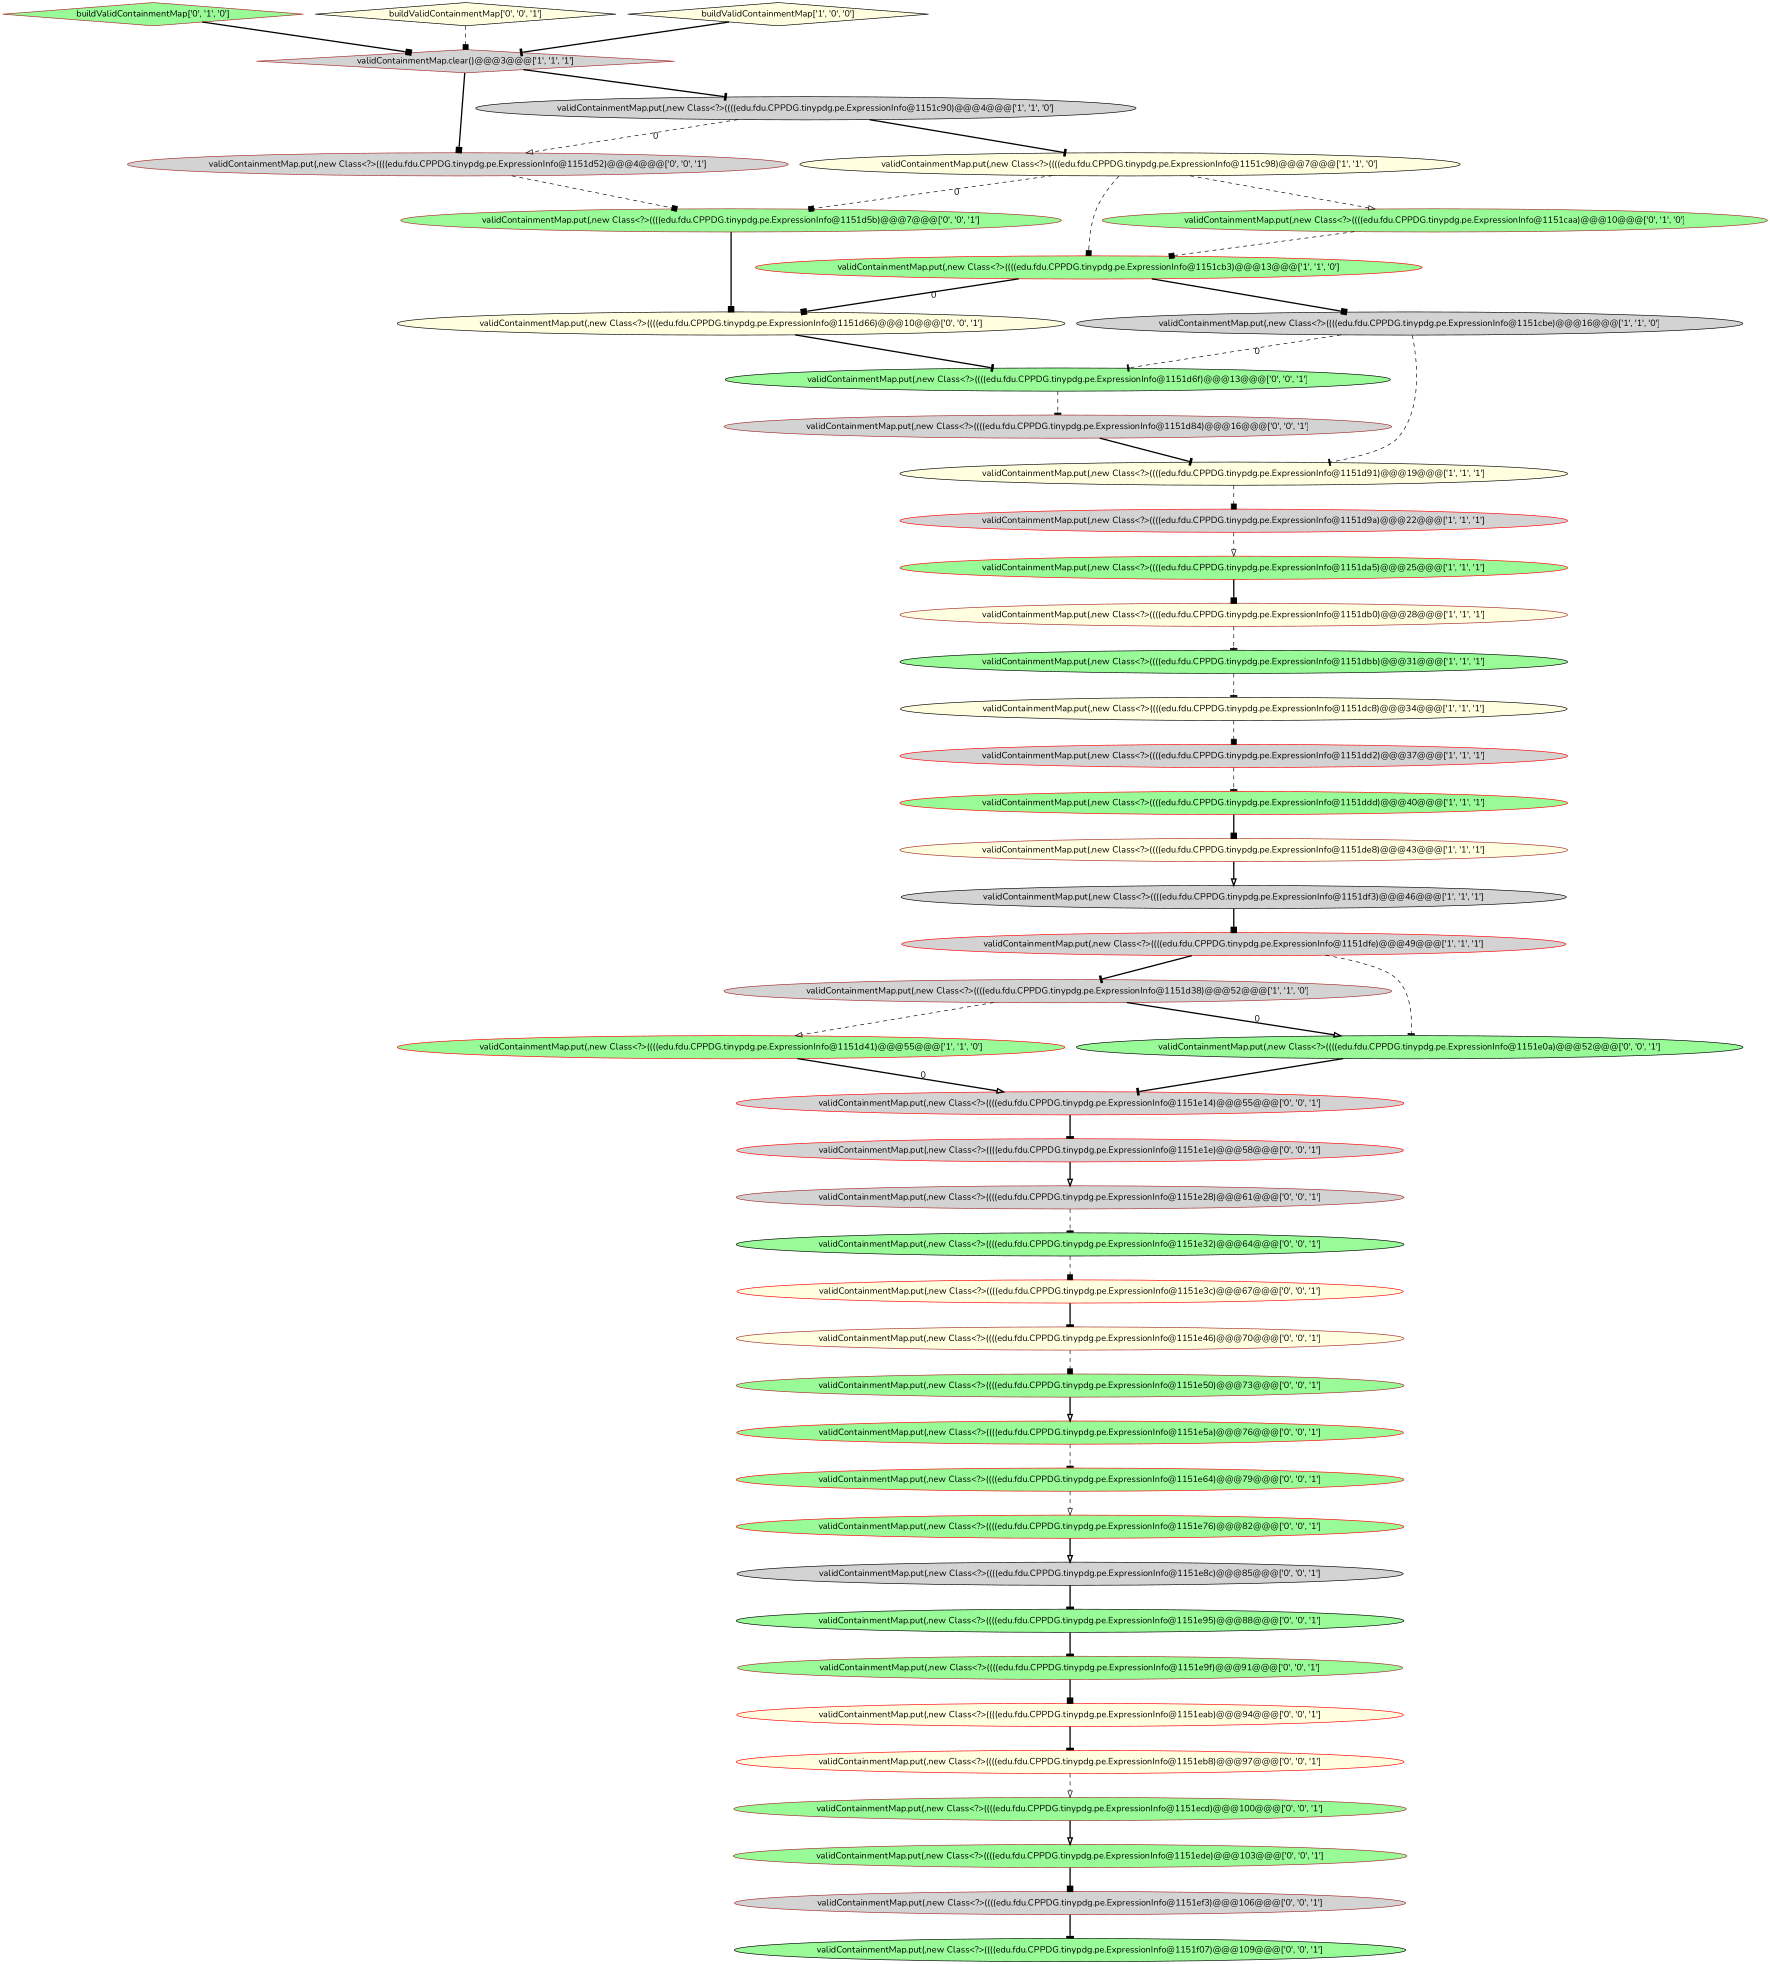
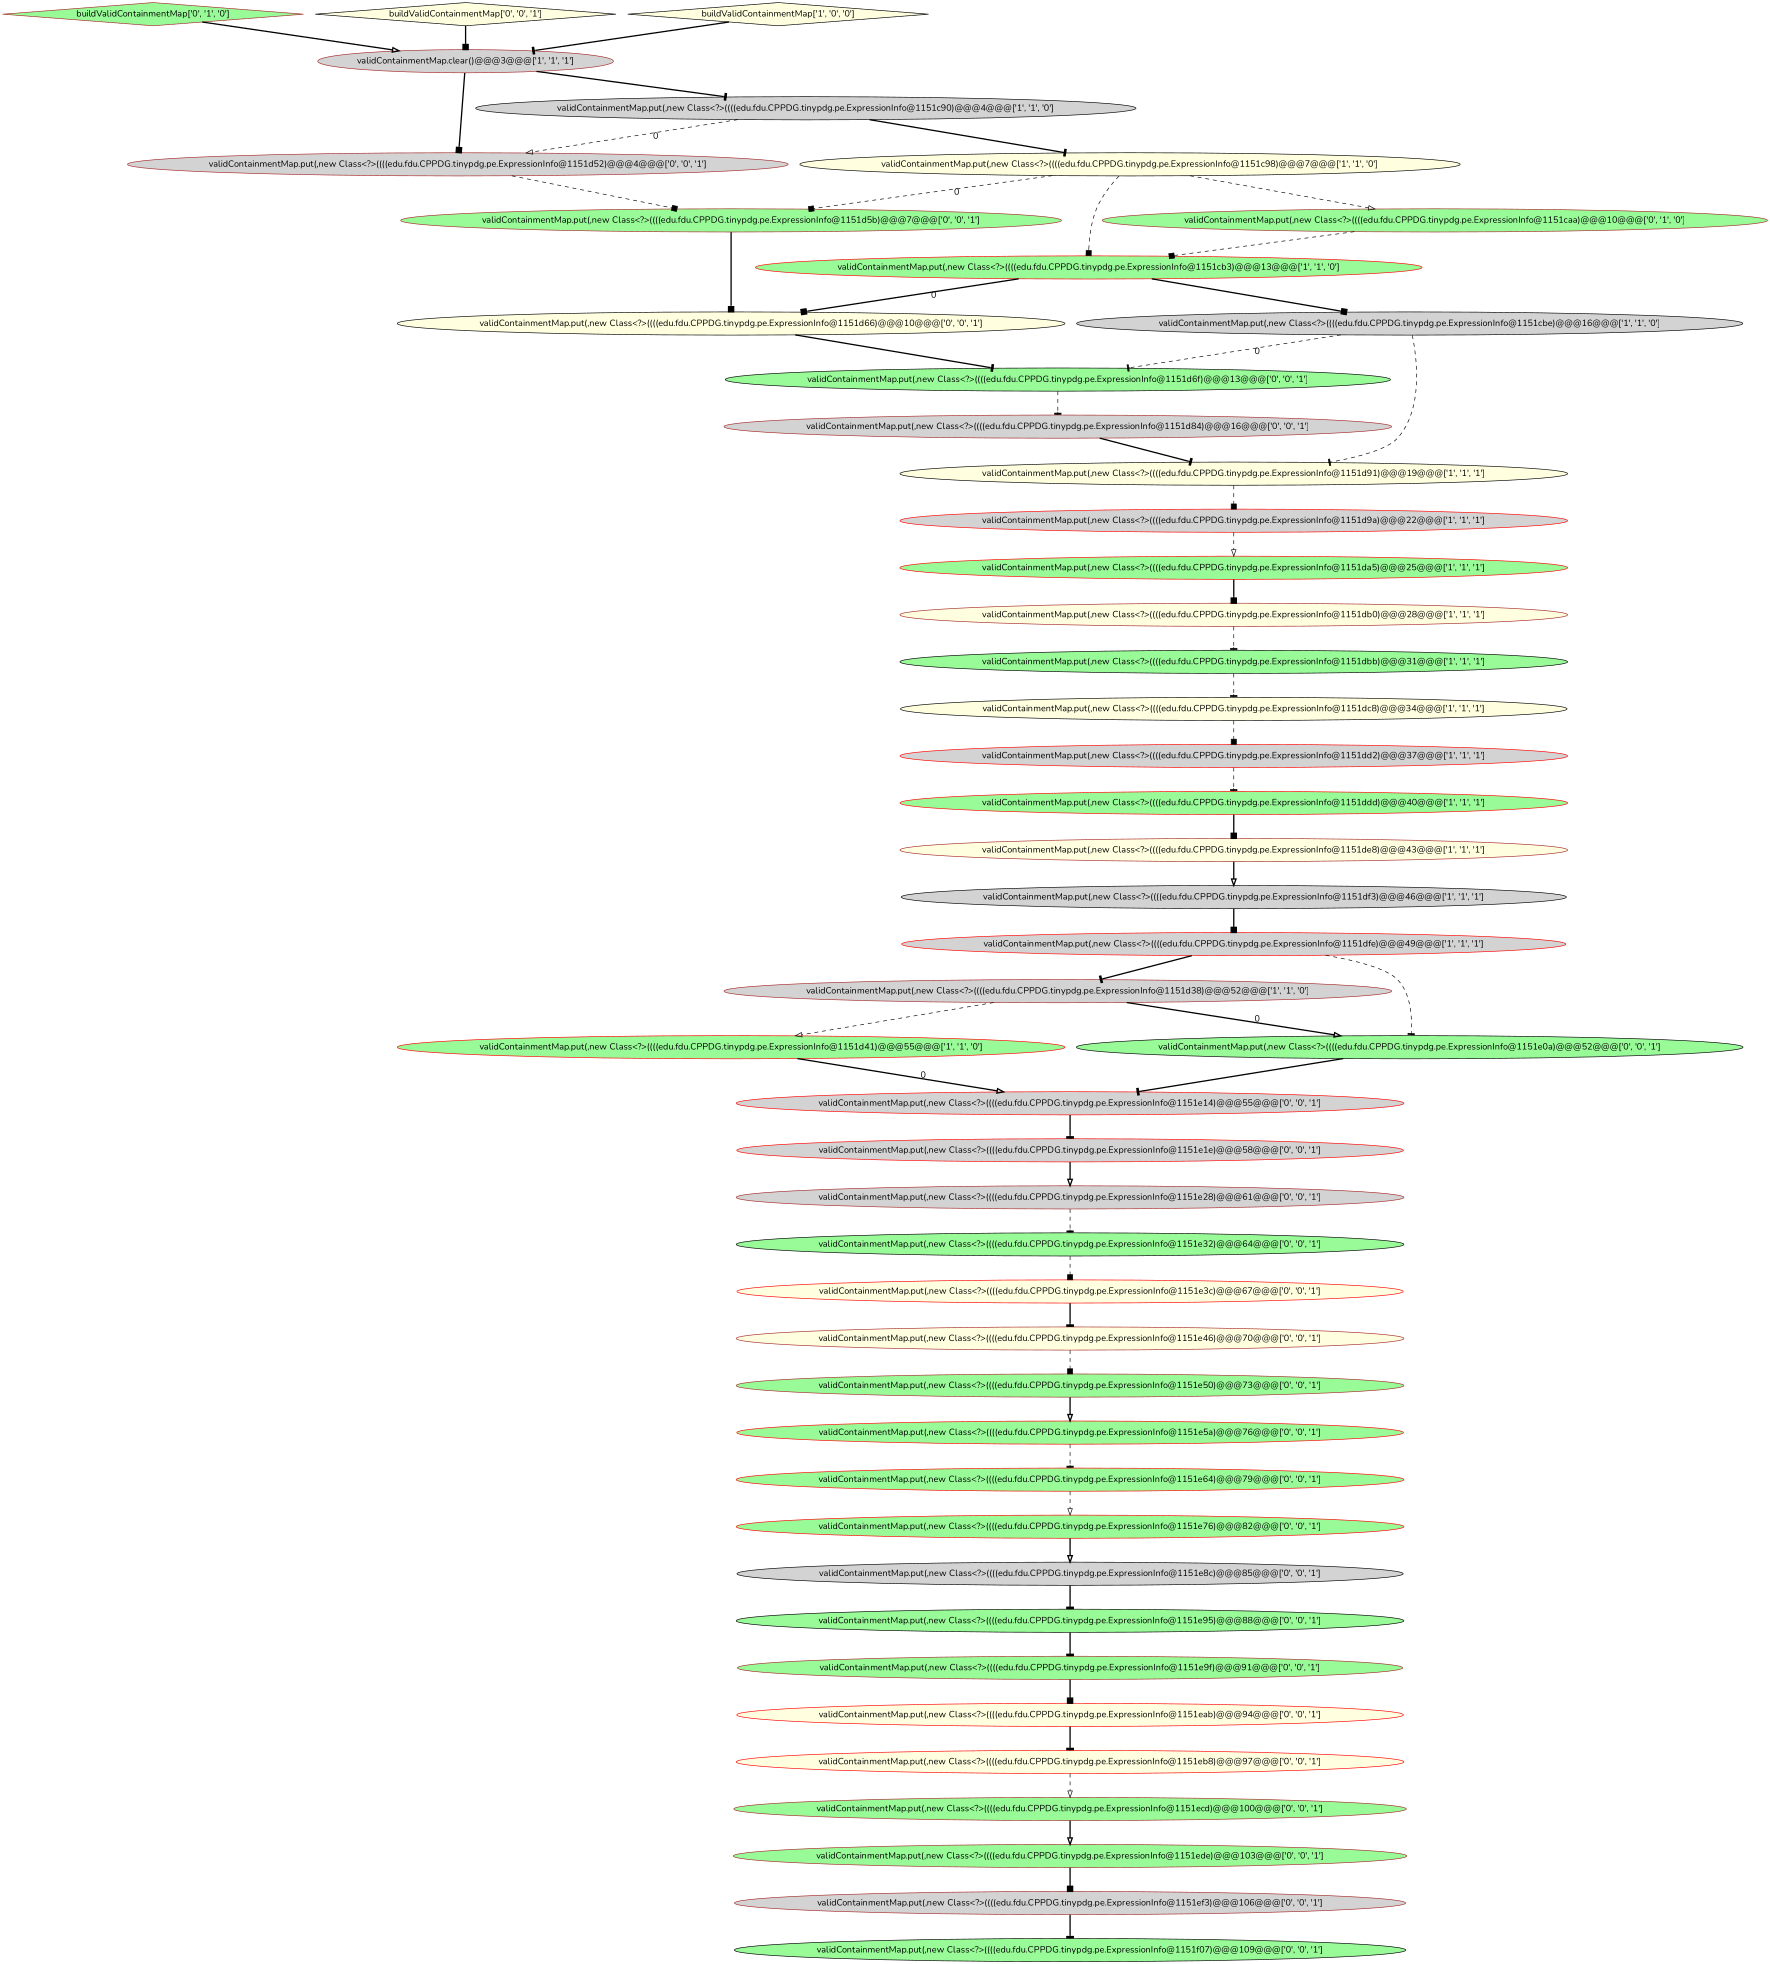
(466, 35) -> (466, 35)
(303, 37) -> (297, 36)
(466, 61) -> (466, 61)
